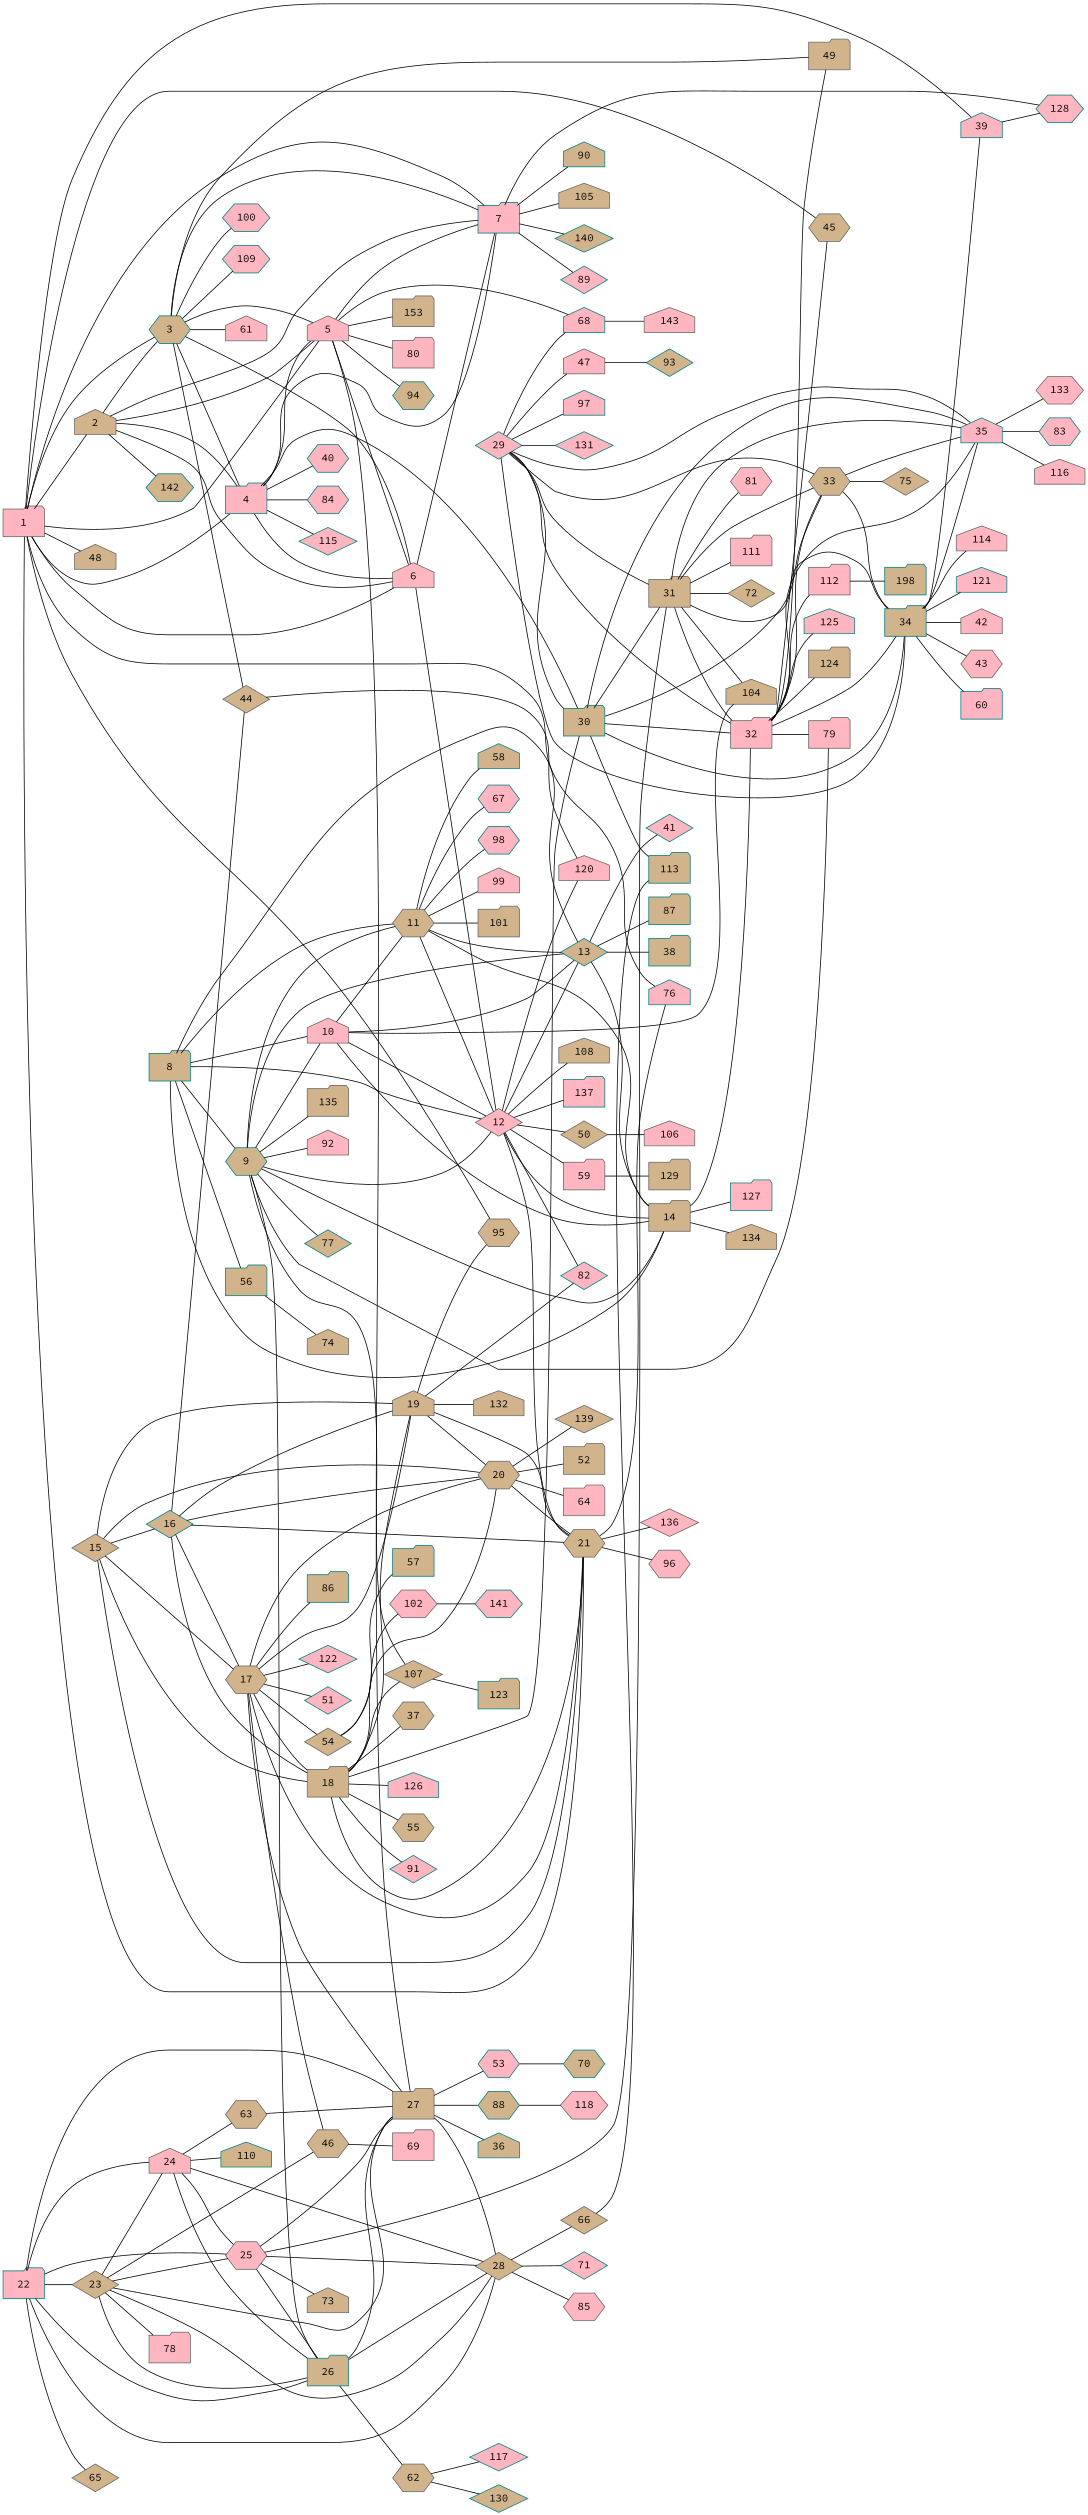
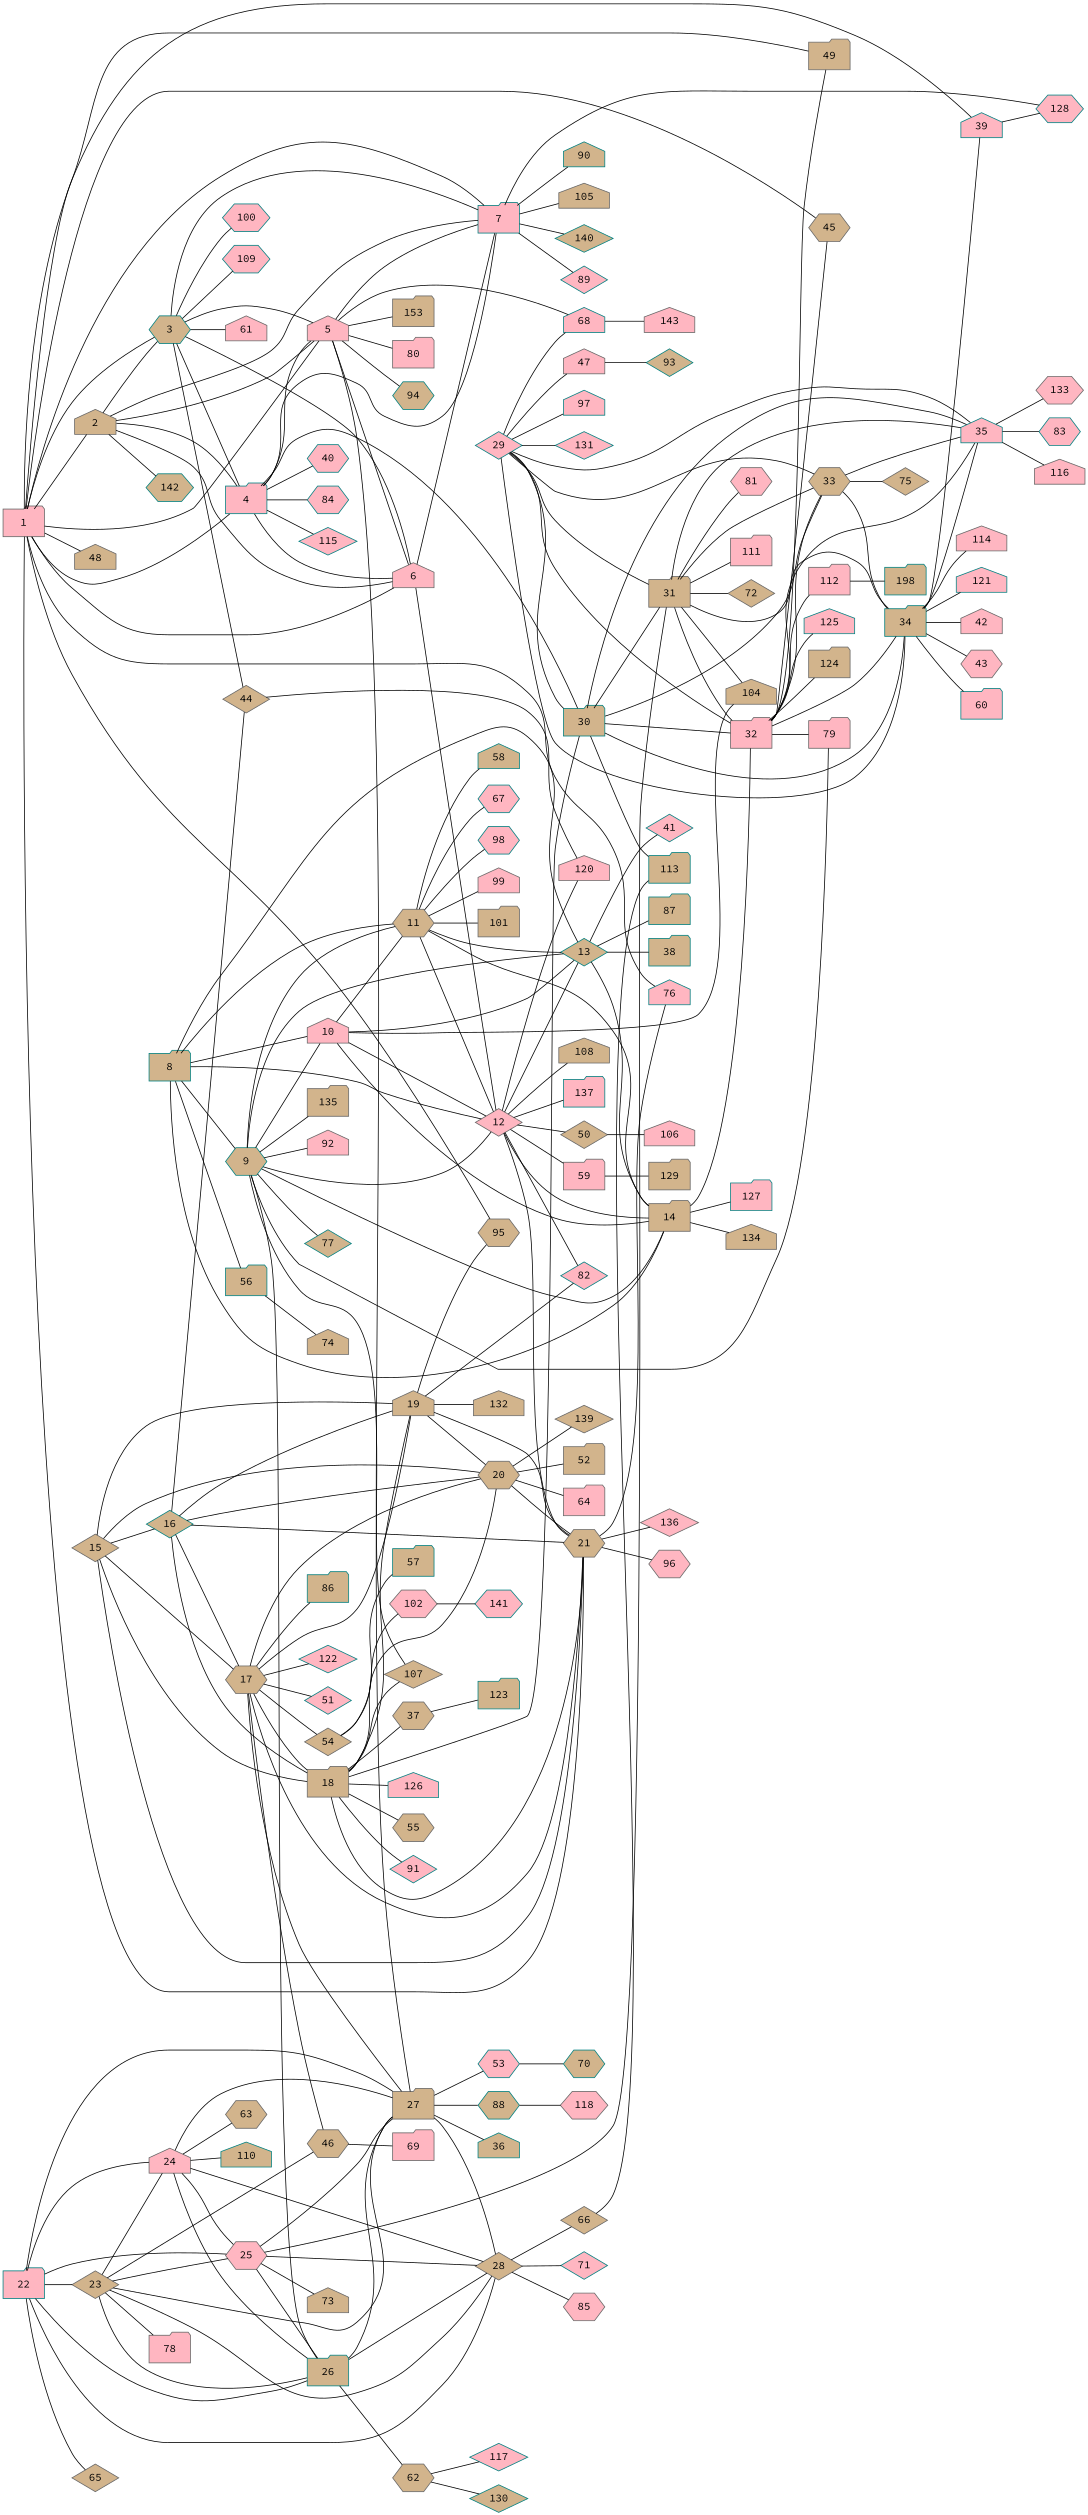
(422, 65) -> (226, 33)
(455, 1685) -> (454, 1706)
(329, 2110) -> (270, 2080)
